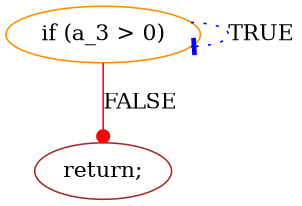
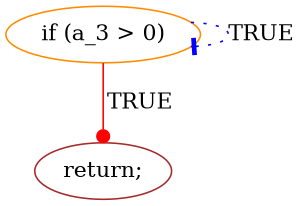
(141, 103) -> (141, 103)
